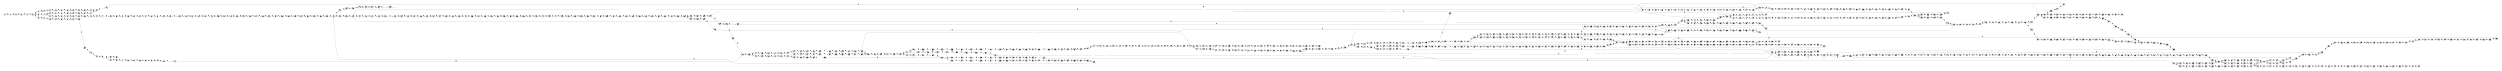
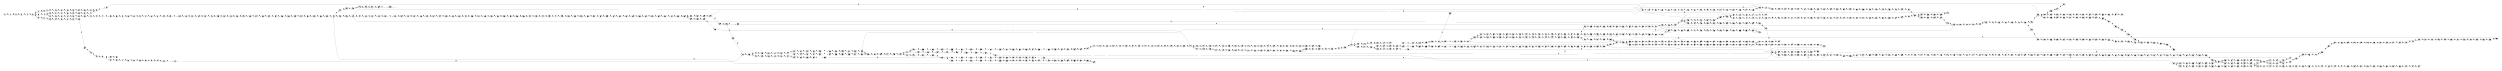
(1397, 43) -> none
(1837, 58) -> (1840, 55)
